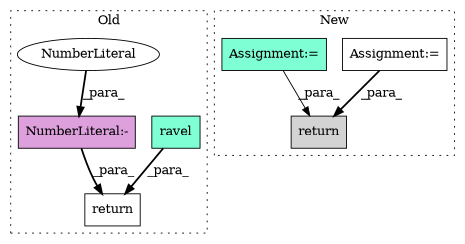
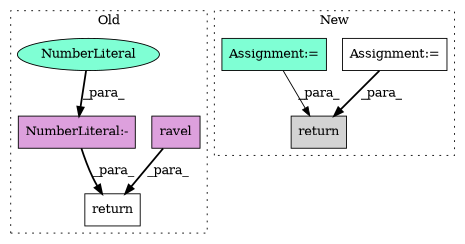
(88, 54) -> (88, 54)
(176, 132) -> (176, 132)
